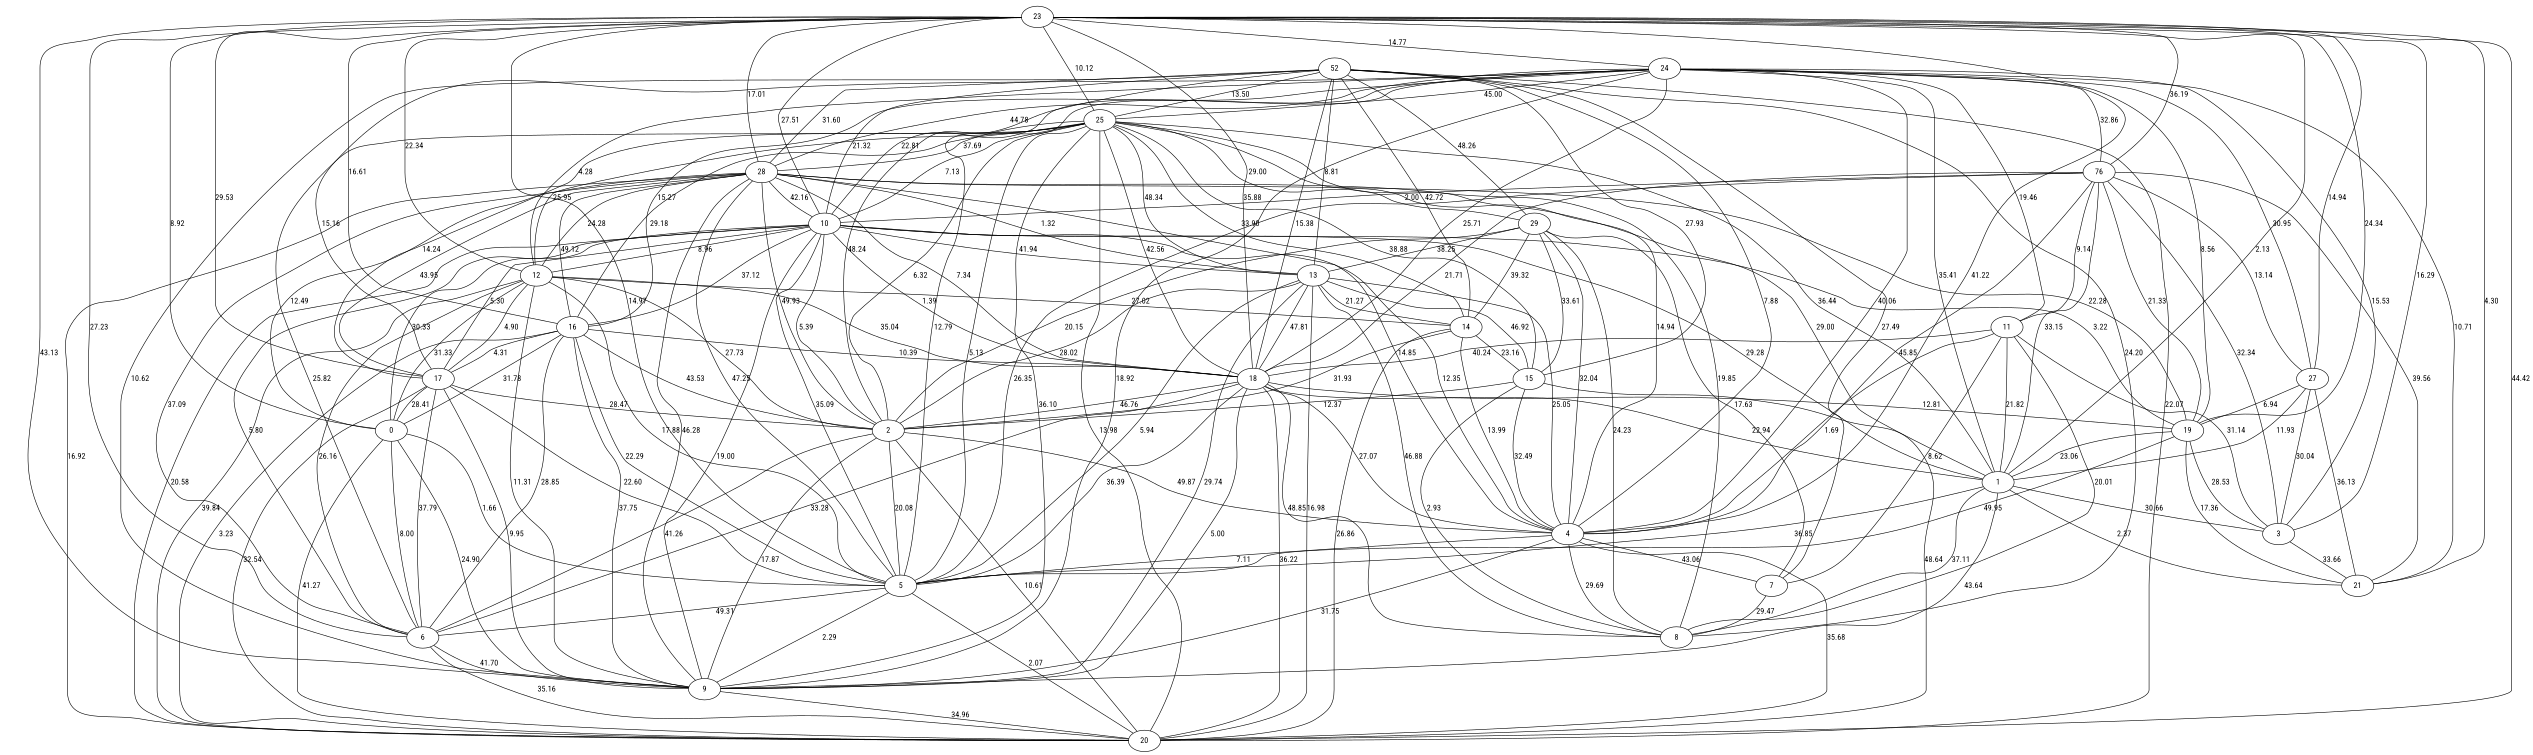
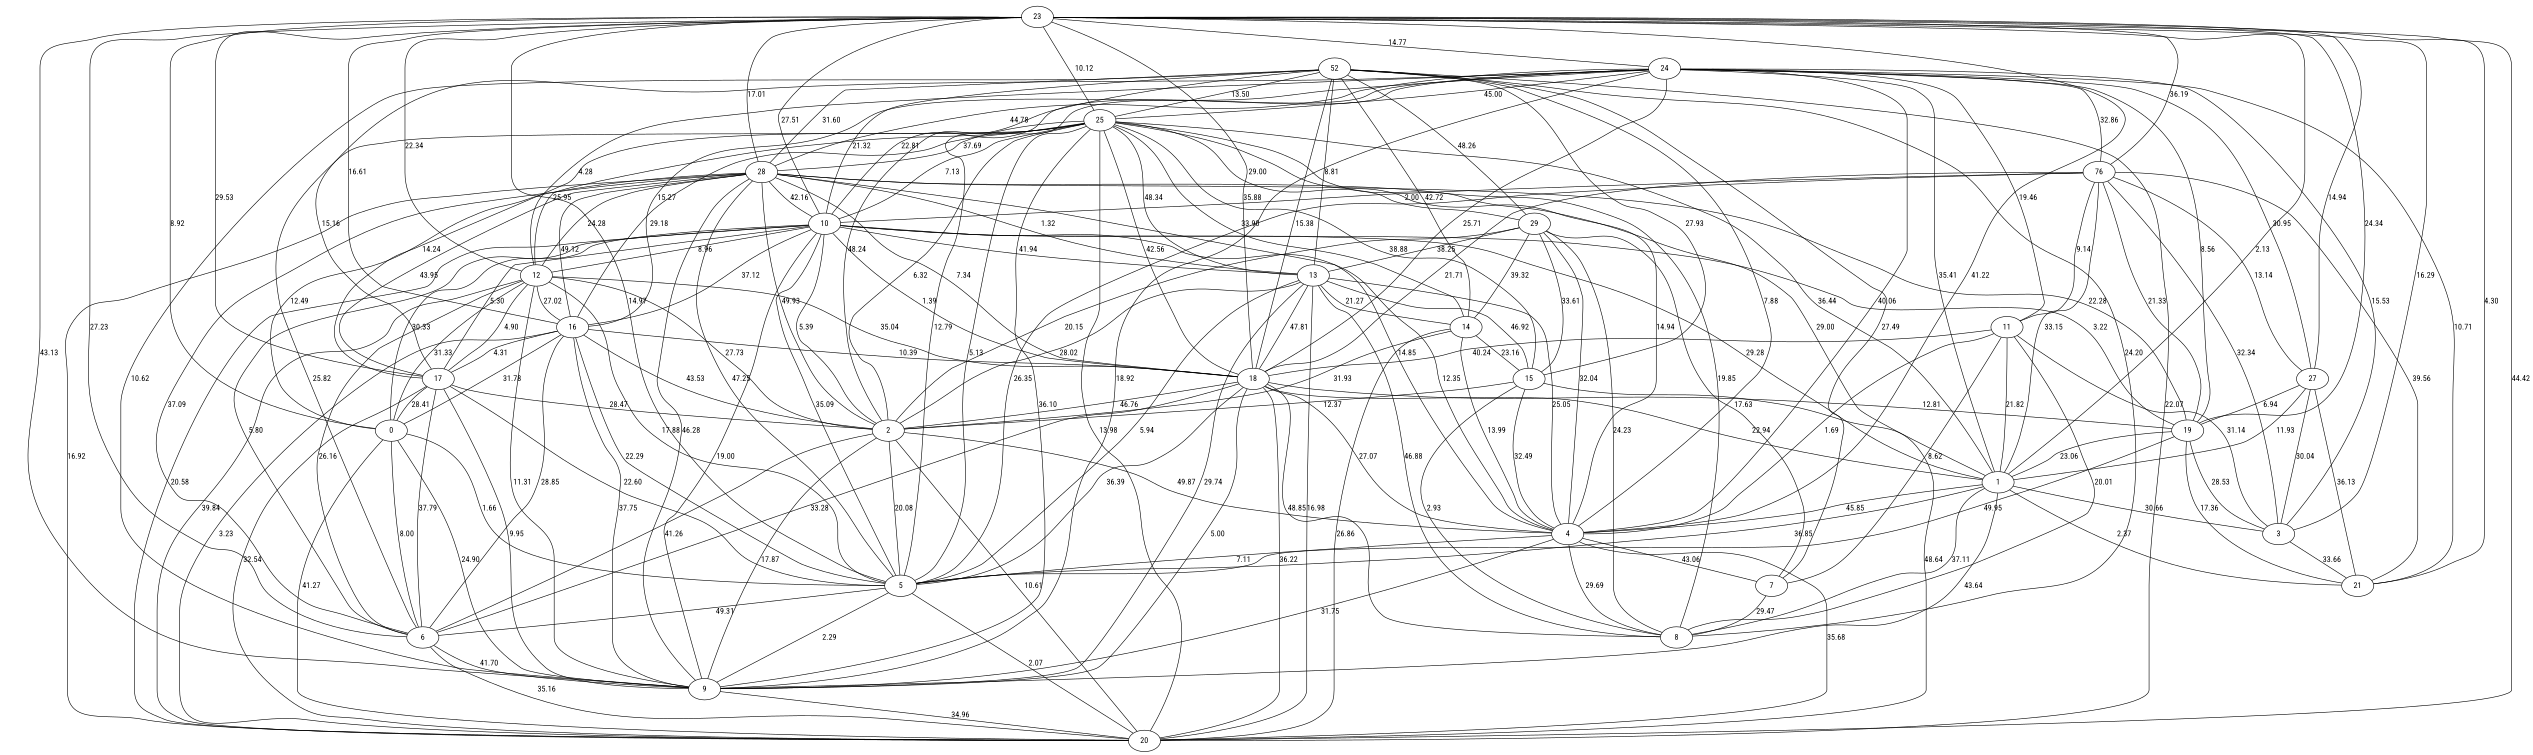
(1001, 299) -> (544, 306)
(1864, 382) -> (1784, 515)
